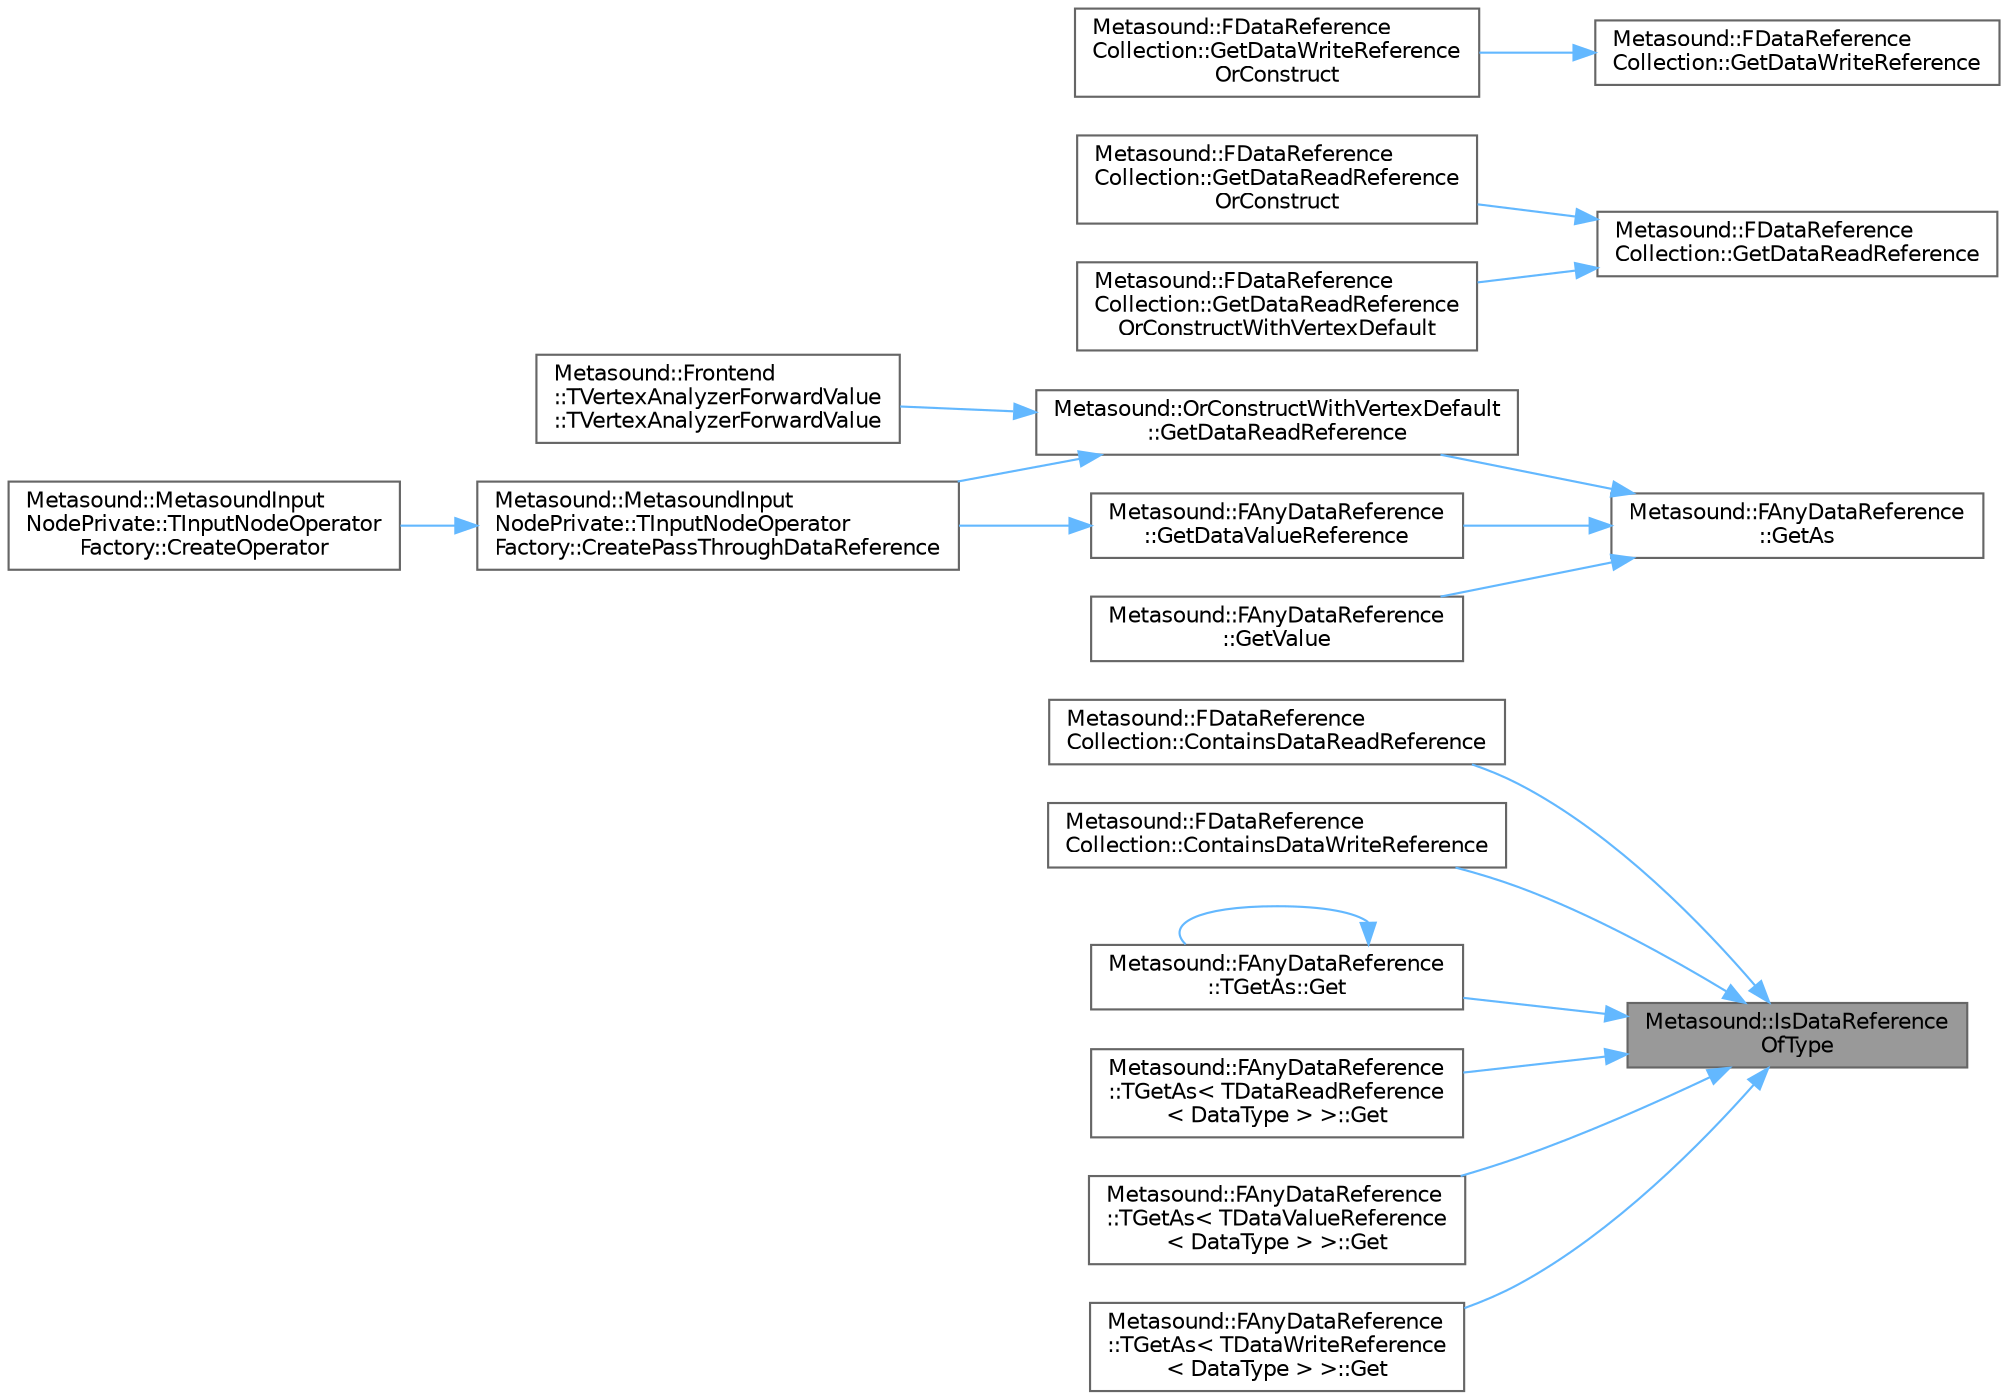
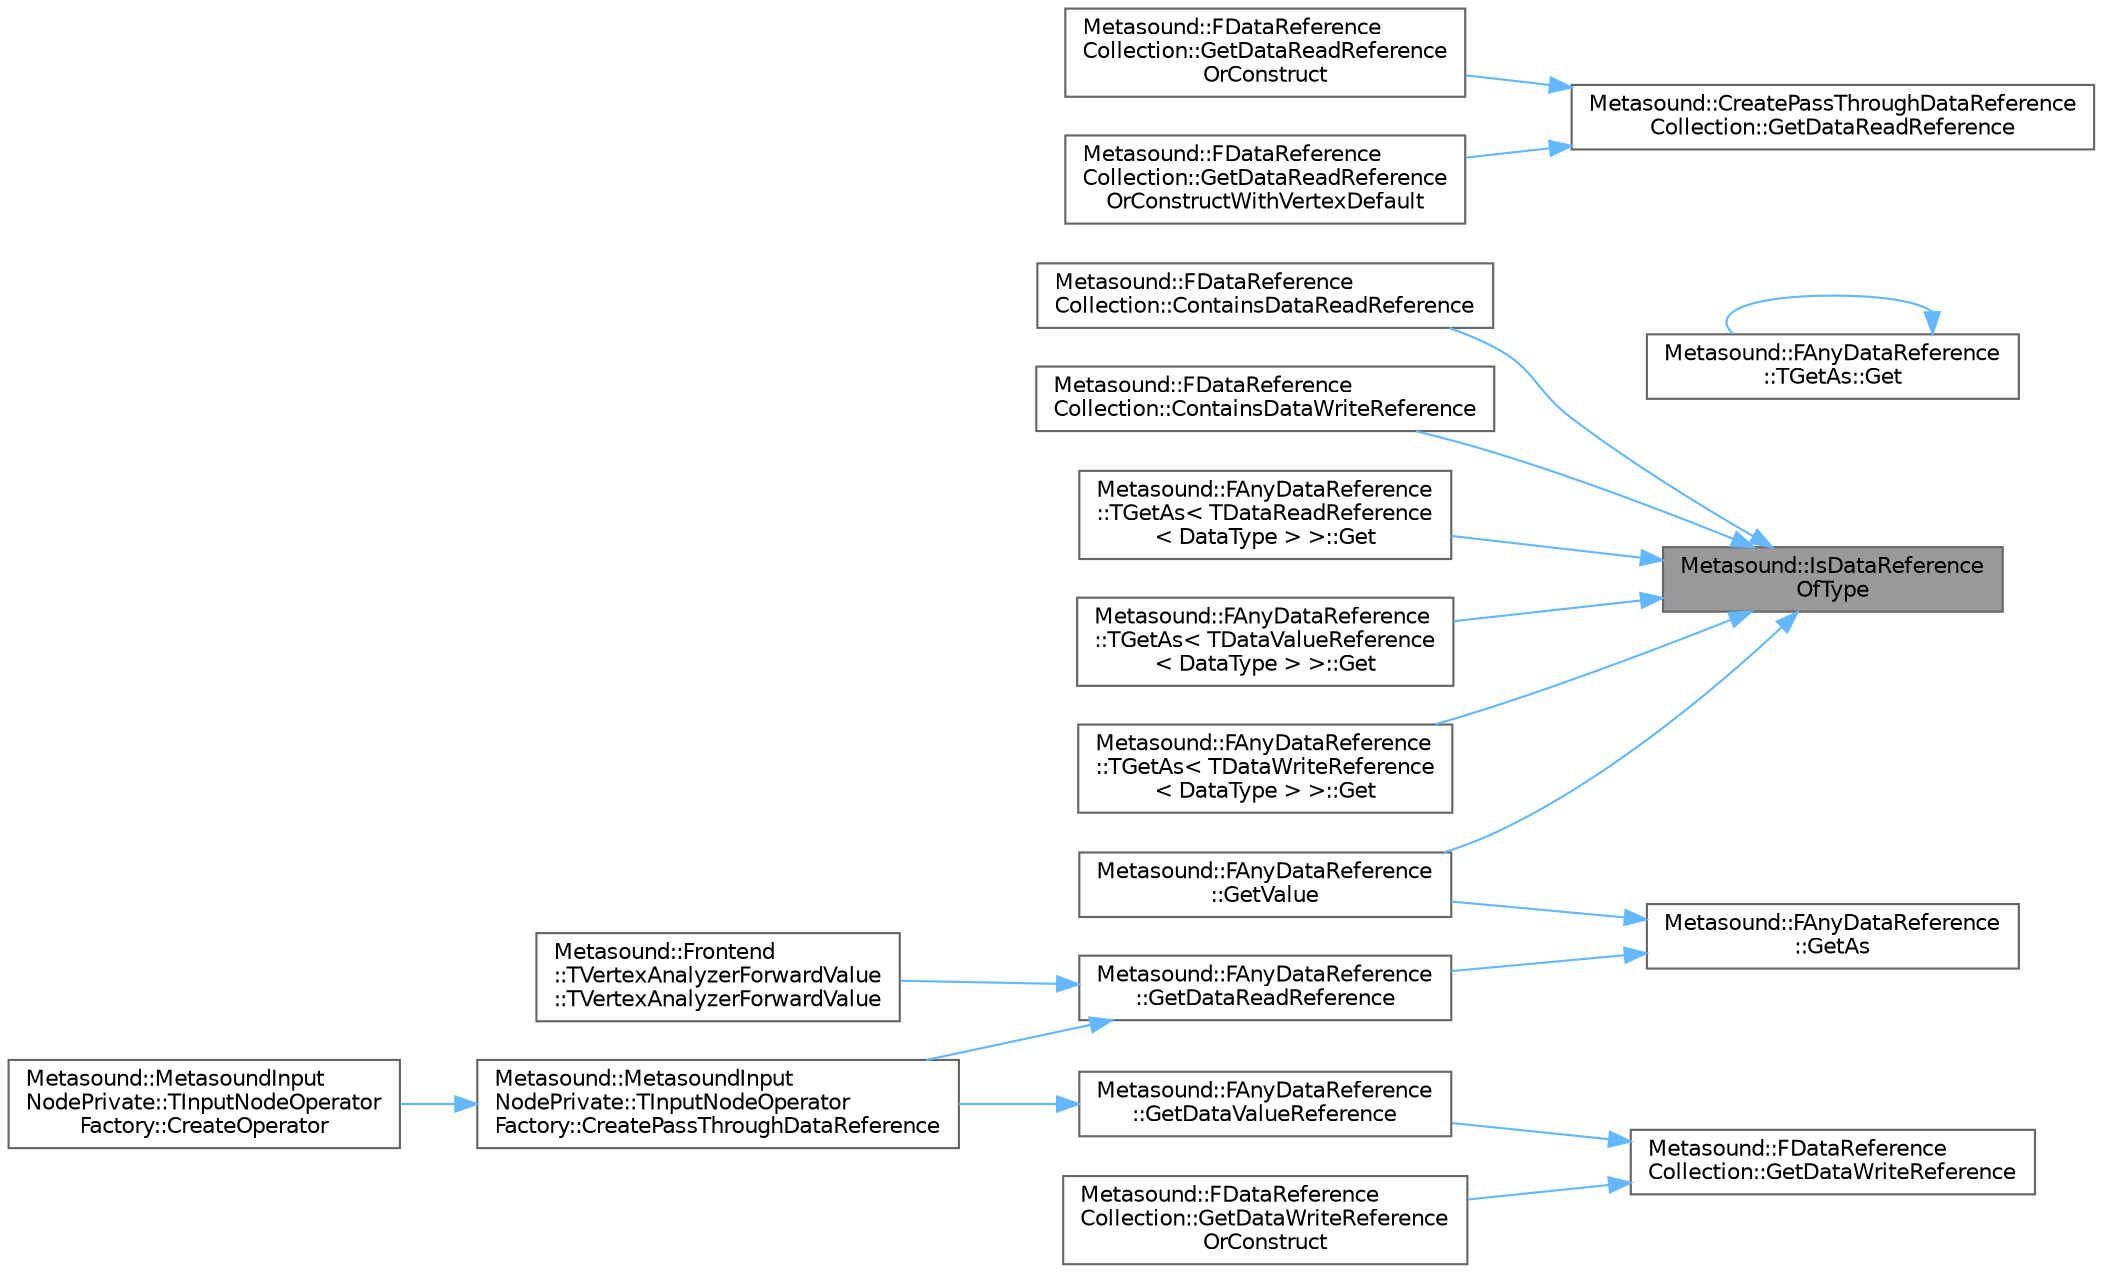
(1797, 244) -> (1833, 117)
(1277, 422) -> (1265, 988)
(1526, 526) -> (1530, 1131)
(1534, 1006) -> (1623, 757)
